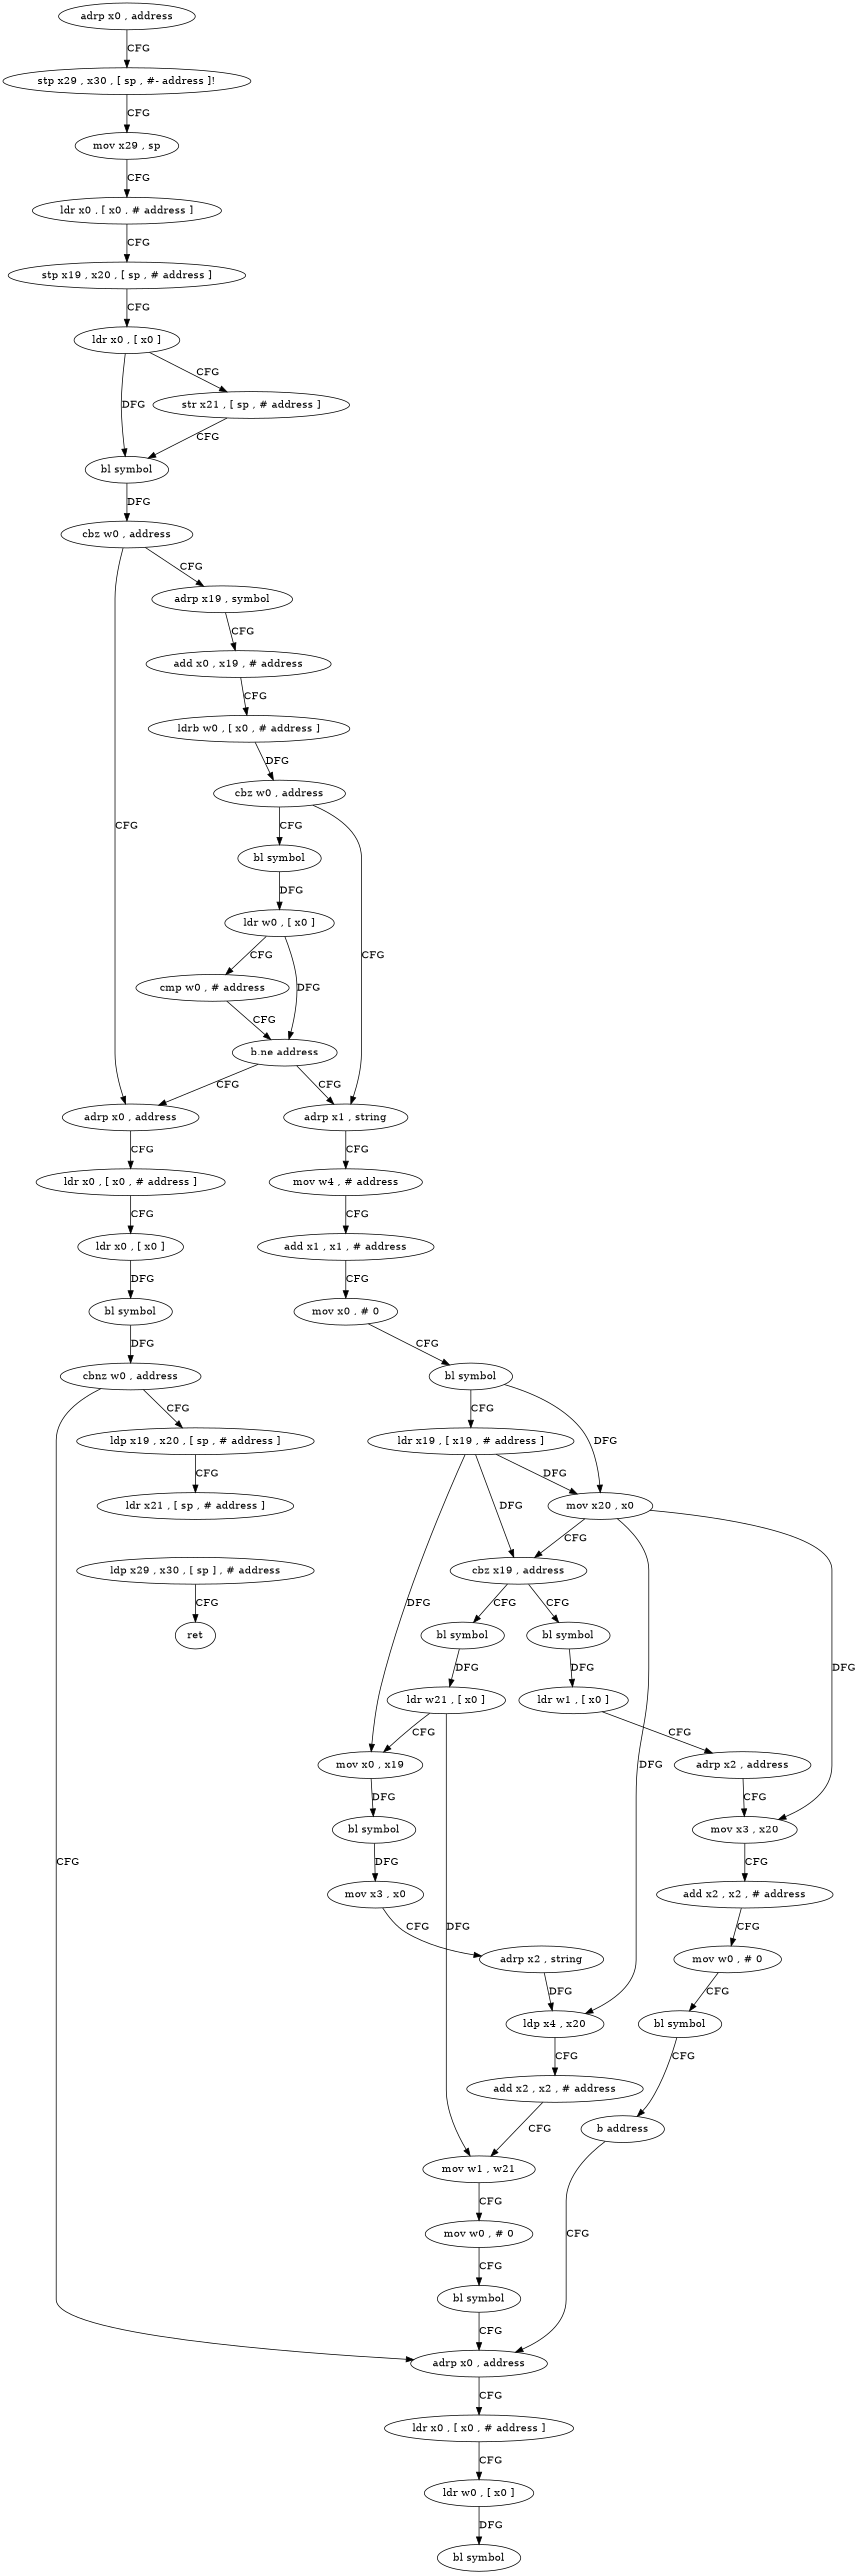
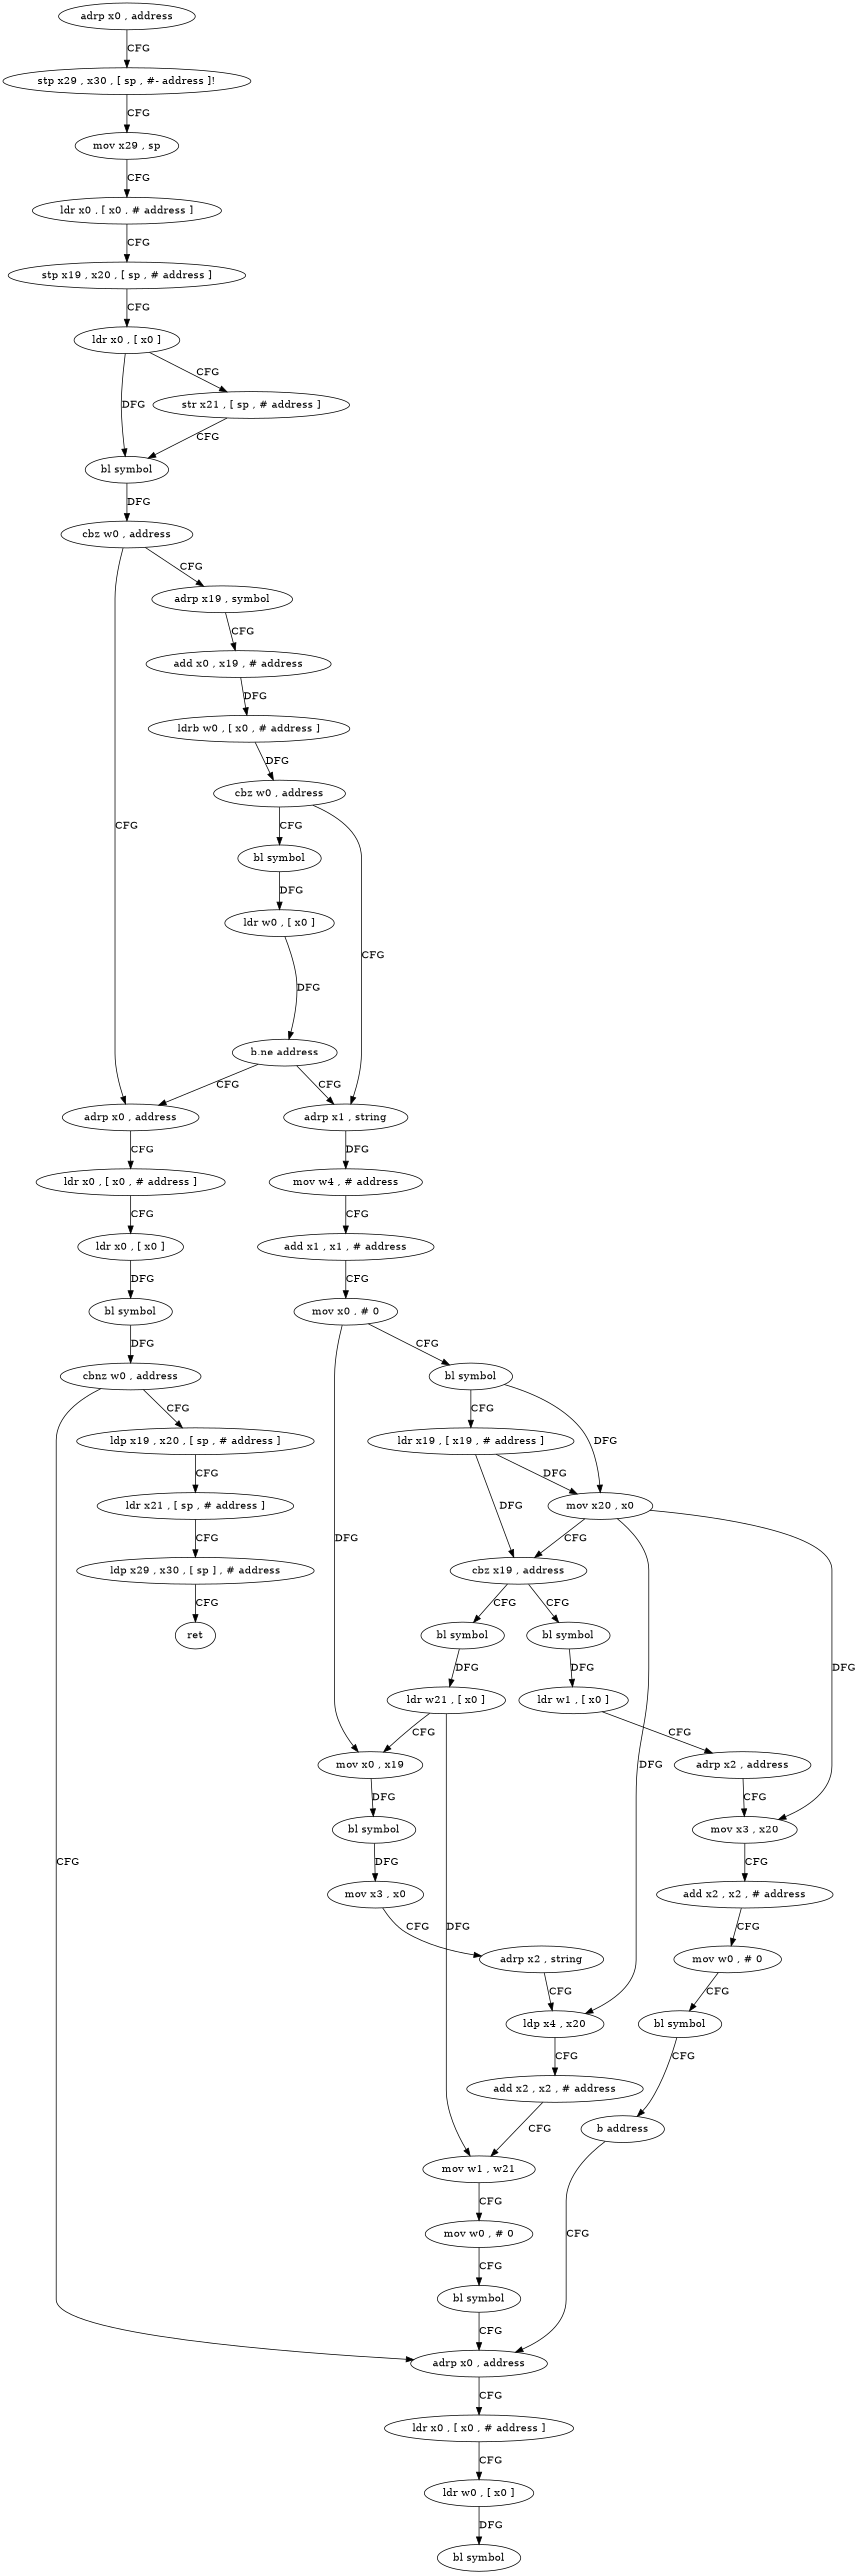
(256, 696) -> (256, 696)
(213, 988) -> none
(358, 1150) -> (358, 1150)
none -> (195, 1535)
(408, 1596) -> (335, 1538)
(561, 1992) -> (561, 1992)
